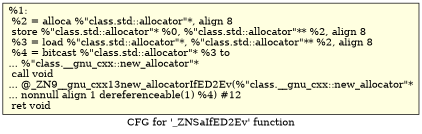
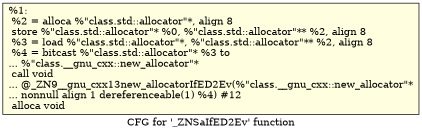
(30, 106) -> (37, 106)
